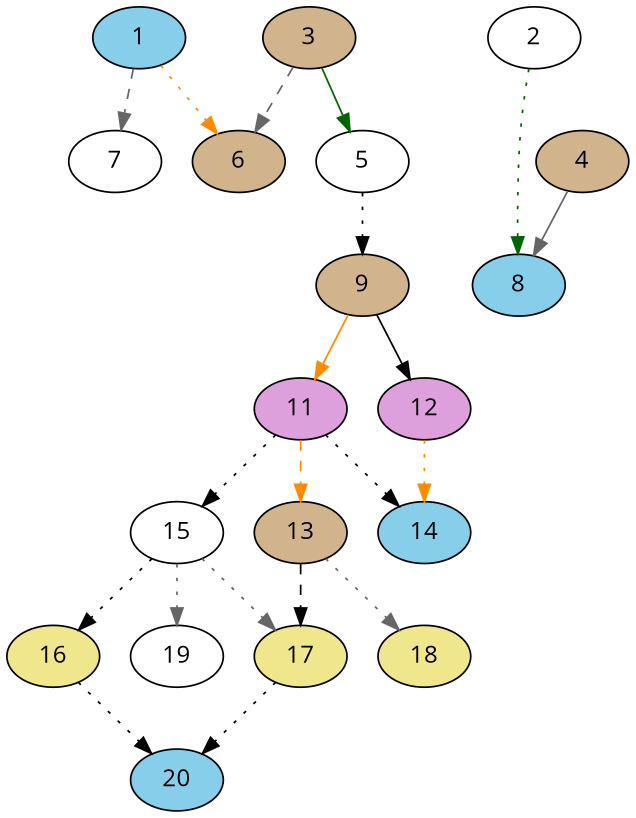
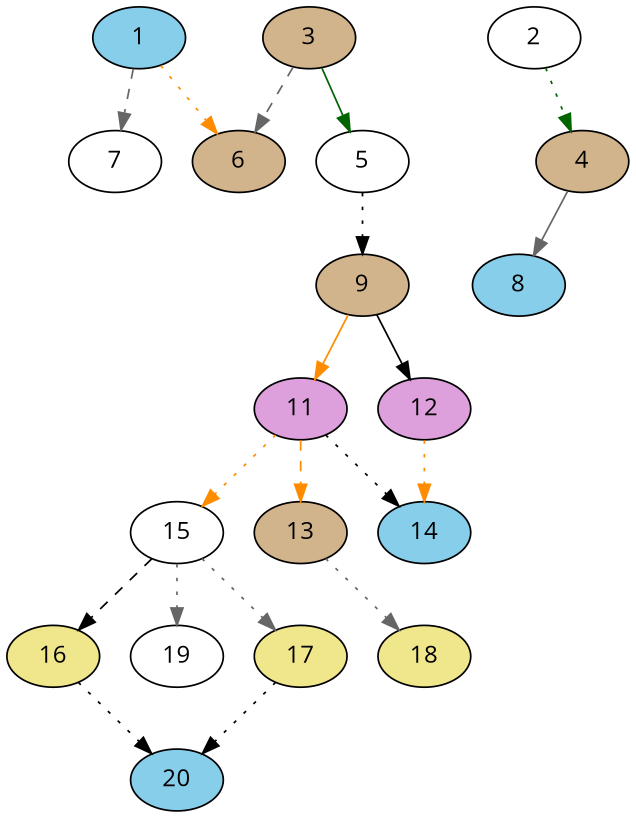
(519, 153) -> (555, 92)
(245, 465) -> (245, 465)
(301, 586) -> none
(121, 588) -> (121, 588)
